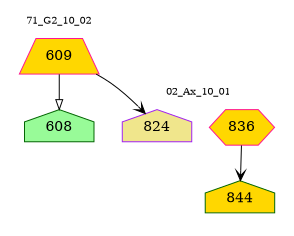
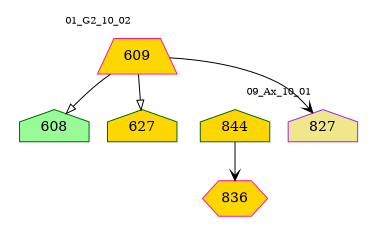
(59, 21) -> (98, 21)
(198, 92) -> (279, 92)
none -> (142, 127)
(157, 127) -> (323, 127)
(241, 158) -> (235, 156)
